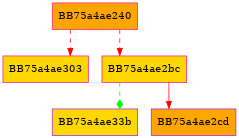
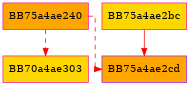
(120, 39) -> (95, 40)
(46, 69) -> (46, 69)
(95, 122) -> none
